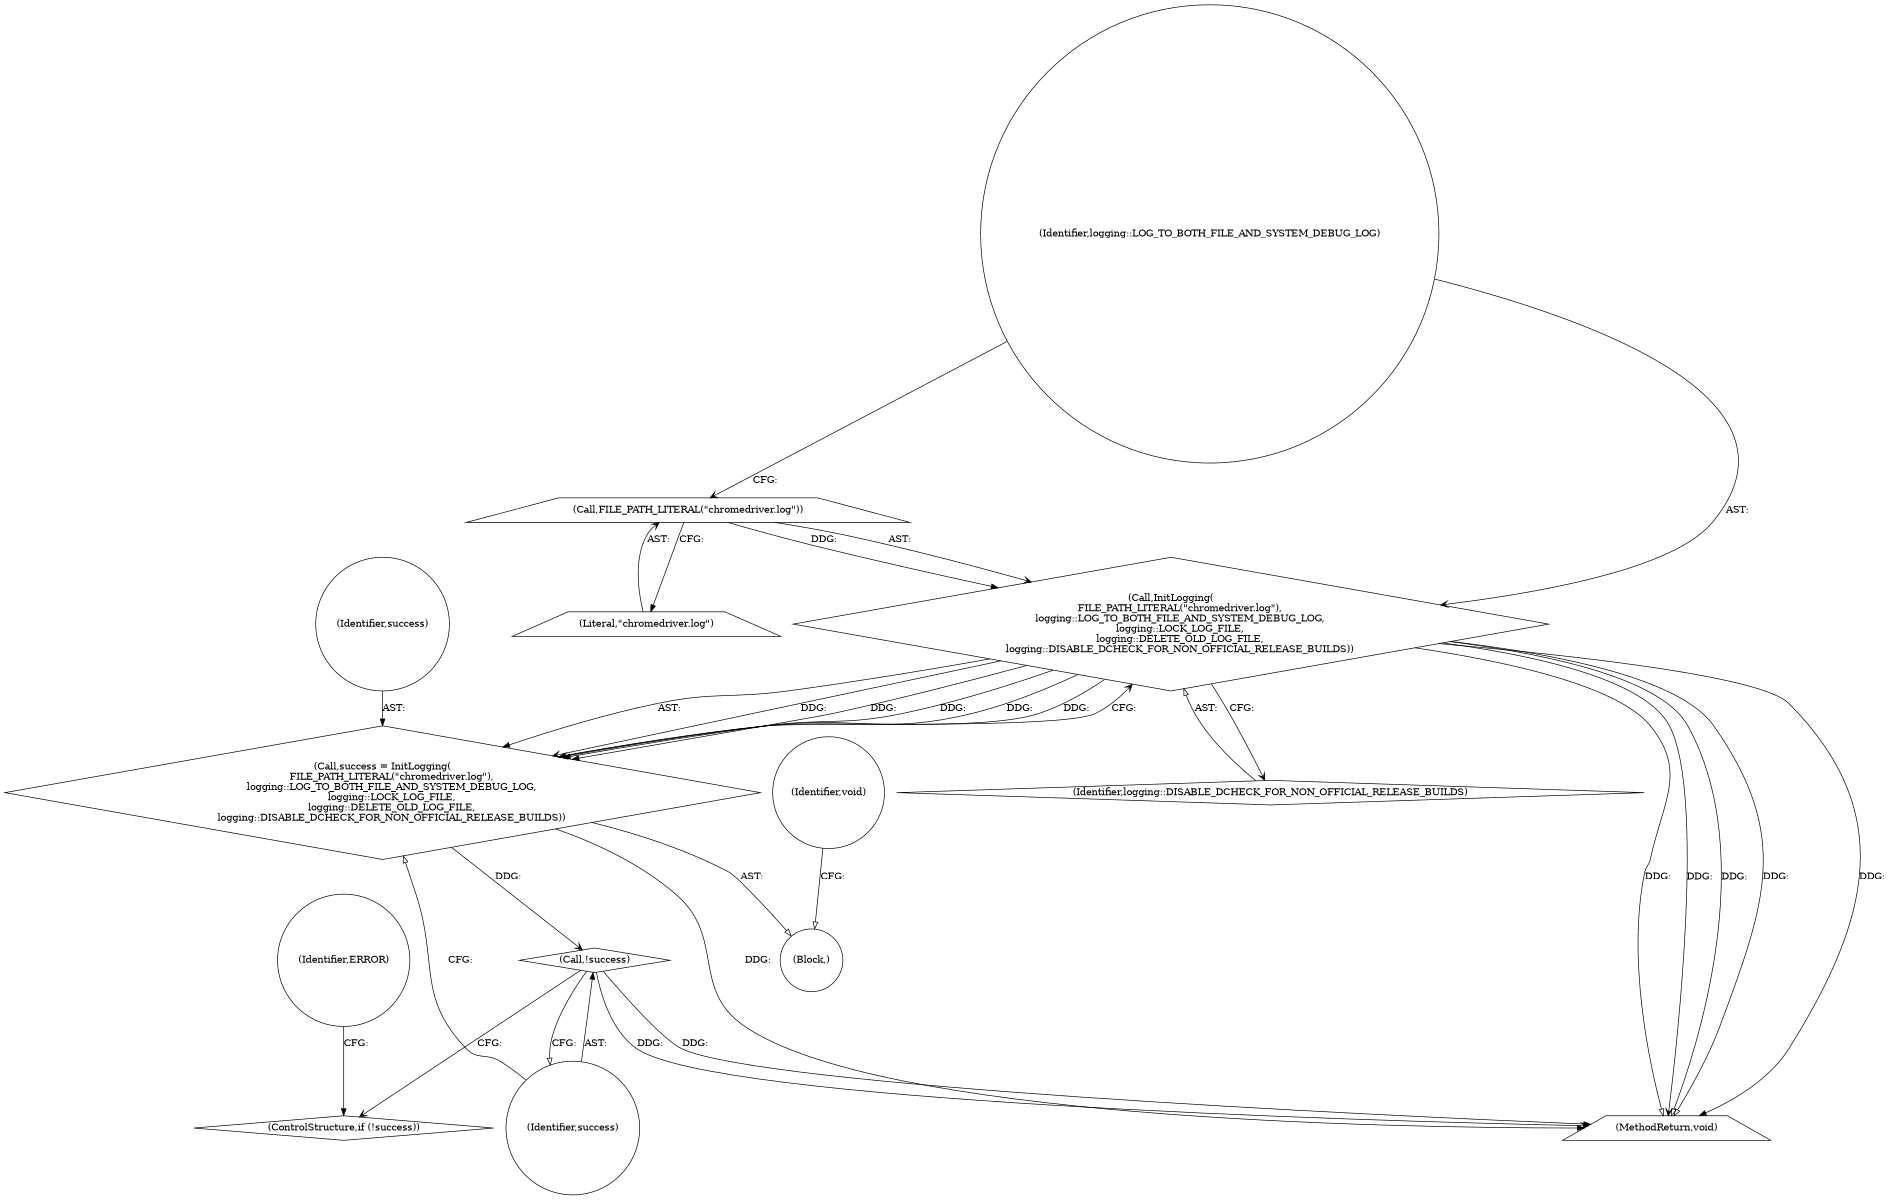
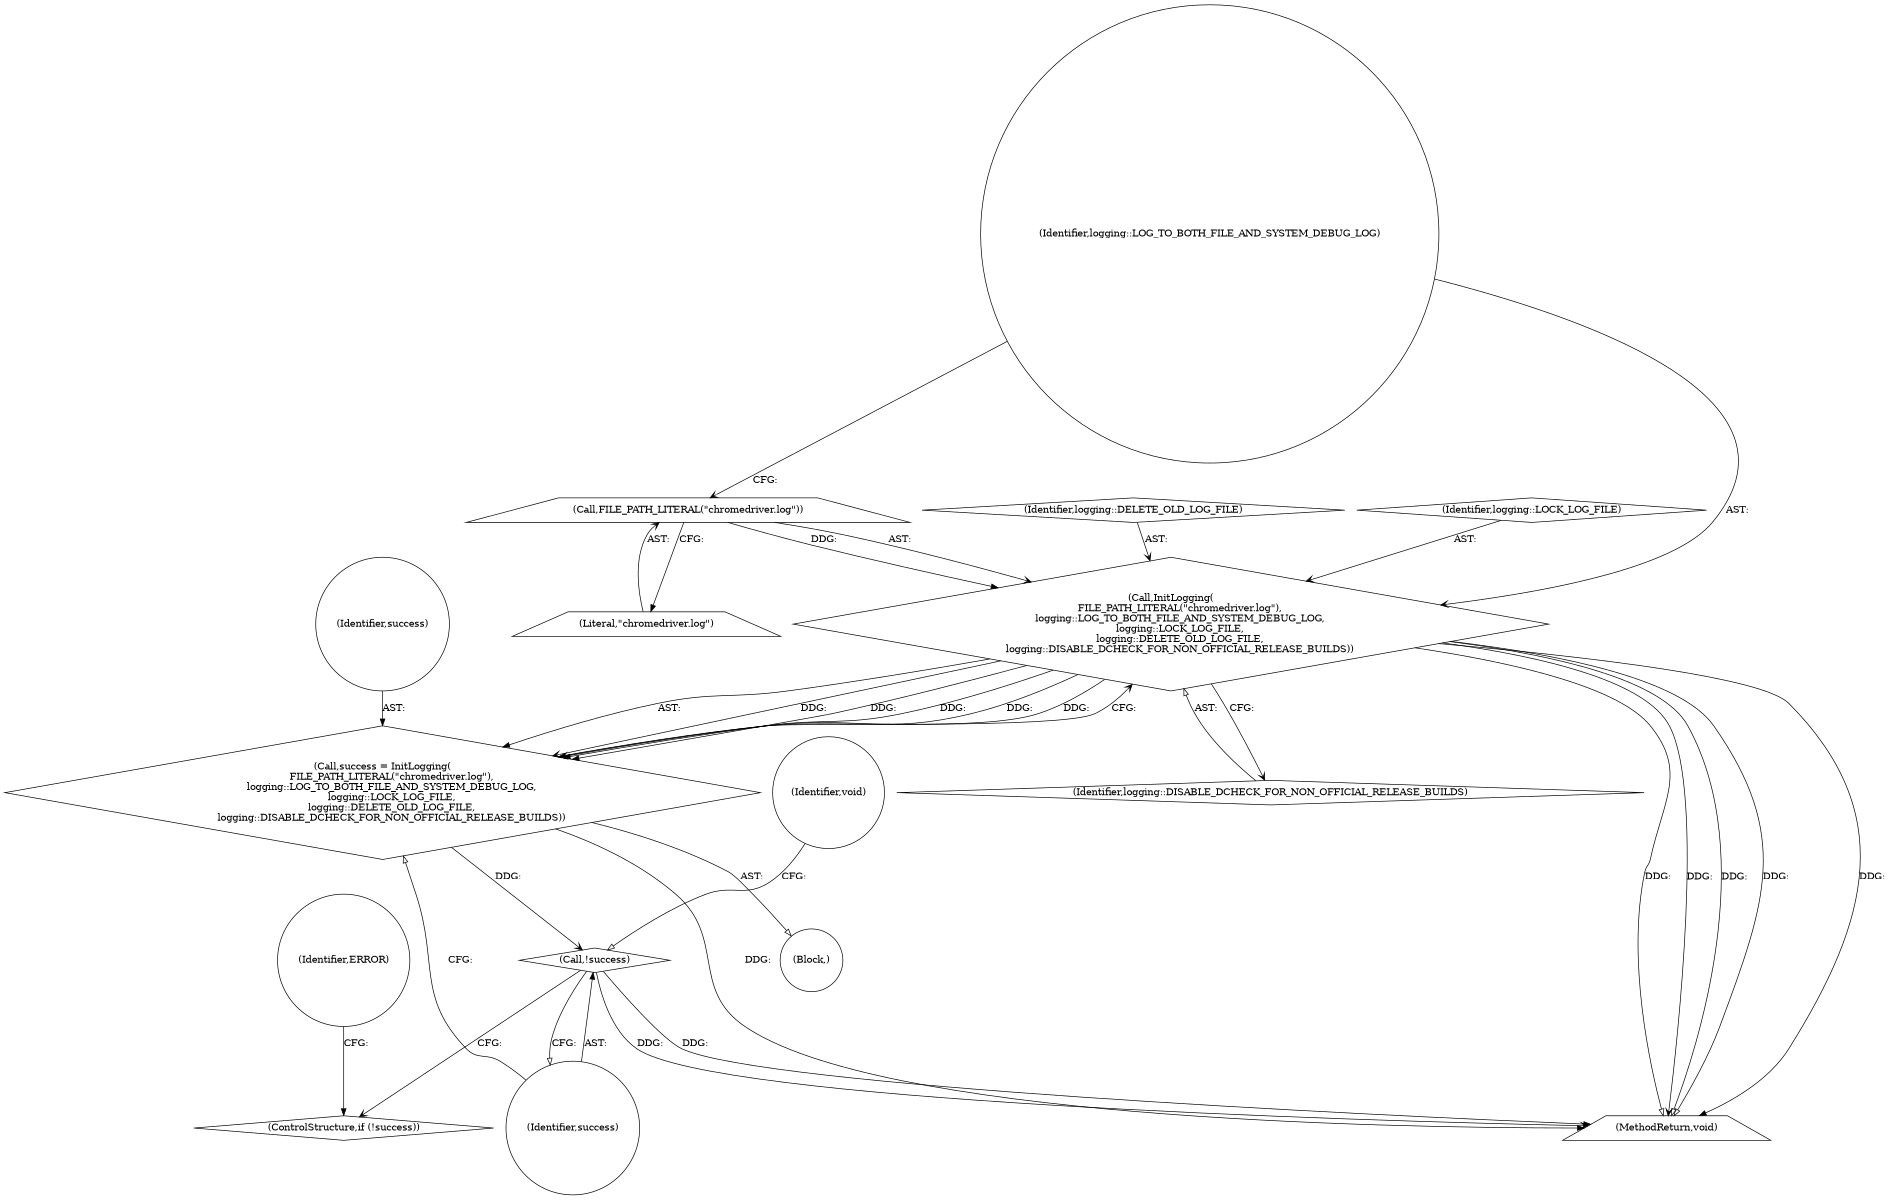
none -> (1133, 510)
none -> (1532, 510)
(819, 885) -> (712, 893)
